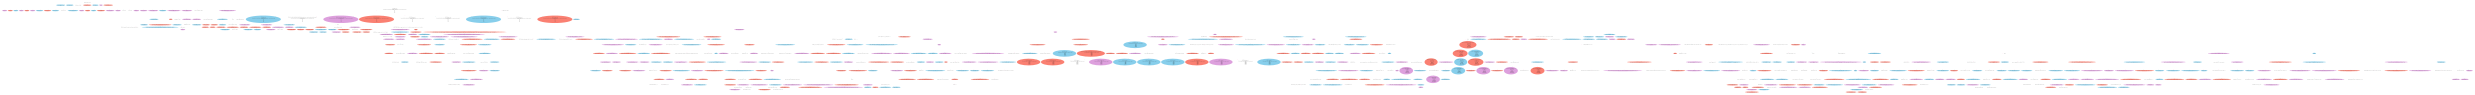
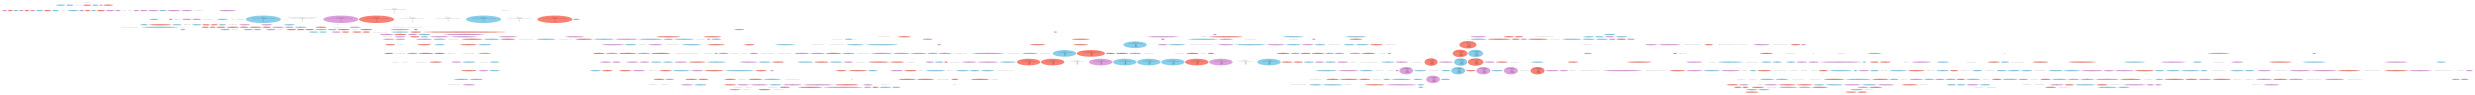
(836, 45) -> (836, 45)
(818, 53) -> (818, 53)
none -> (1588, 53)
(405, 62) -> (405, 62)
(921, 62) -> none
(1497, 71) -> (1497, 71)
